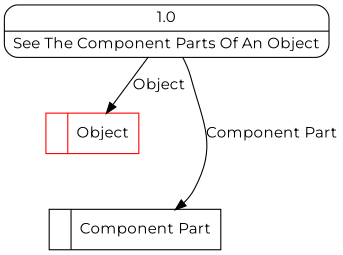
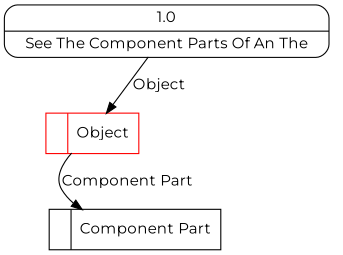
(167, 44) -> (167, 44)
(205, 131) -> (59, 179)
